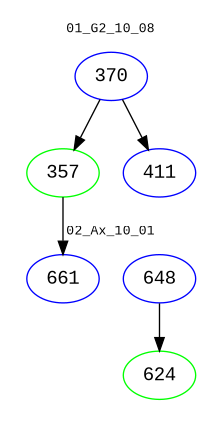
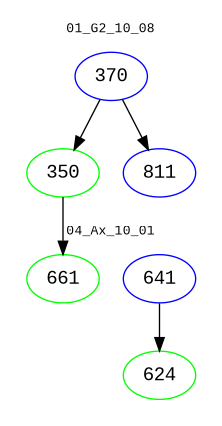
(63, 173) -> (63, 173)
(159, 173) -> (159, 173)
(111, 231) -> (111, 231)
(63, 279) -> (63, 279)
(159, 279) -> (159, 279)
